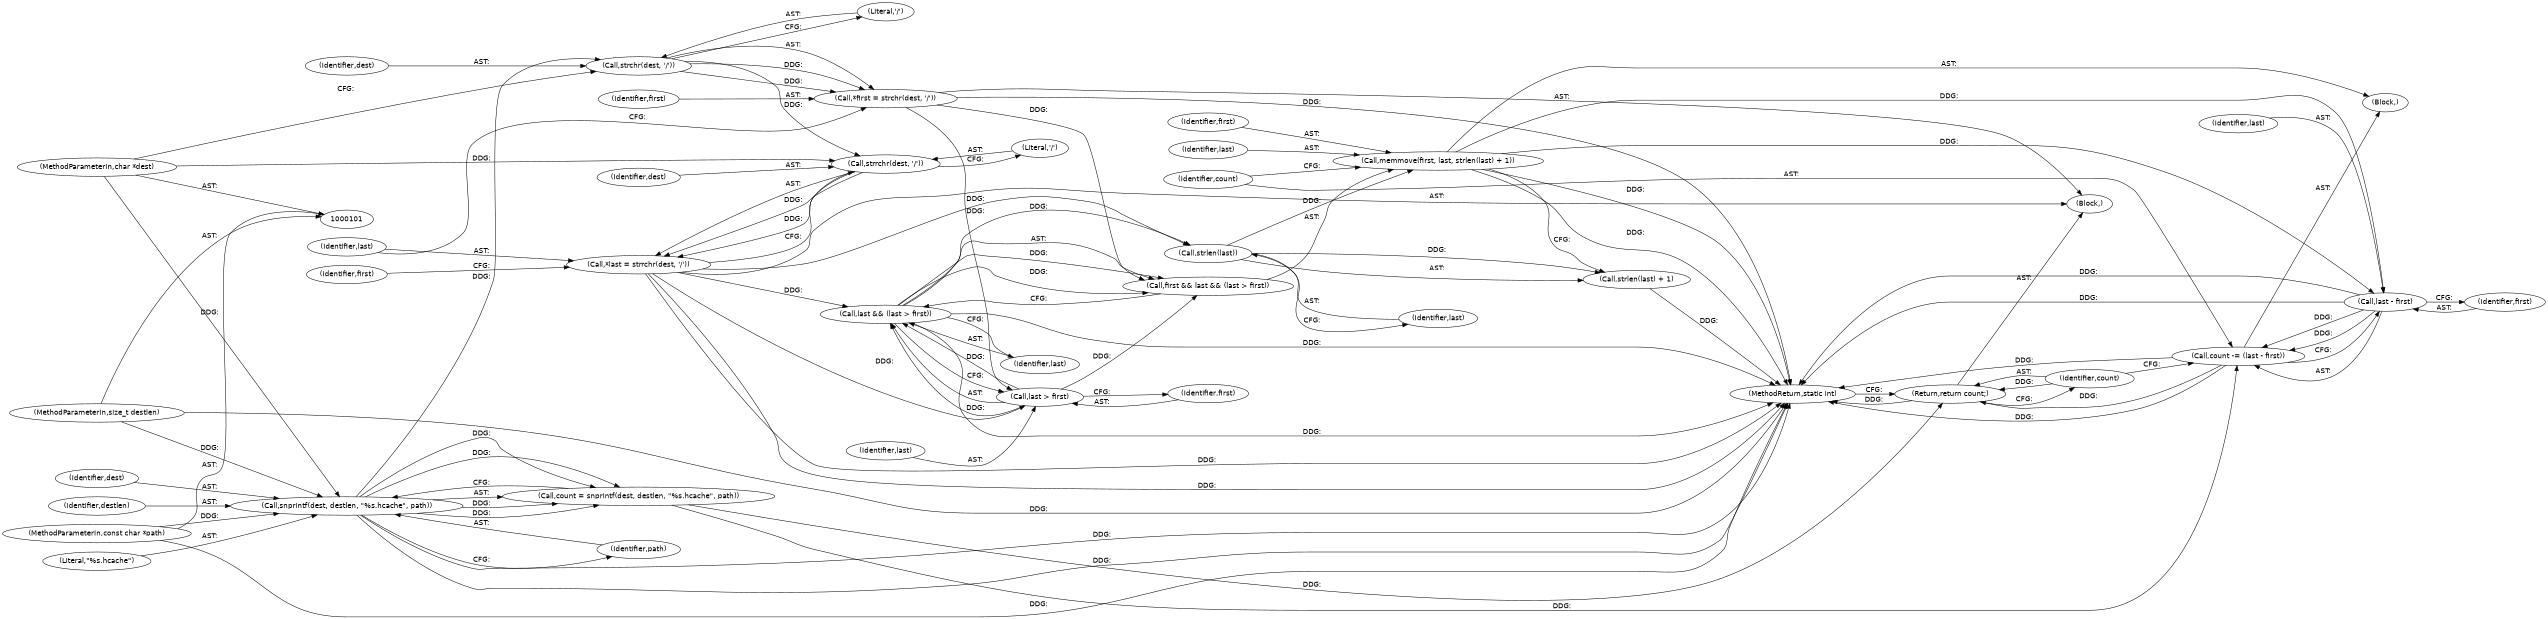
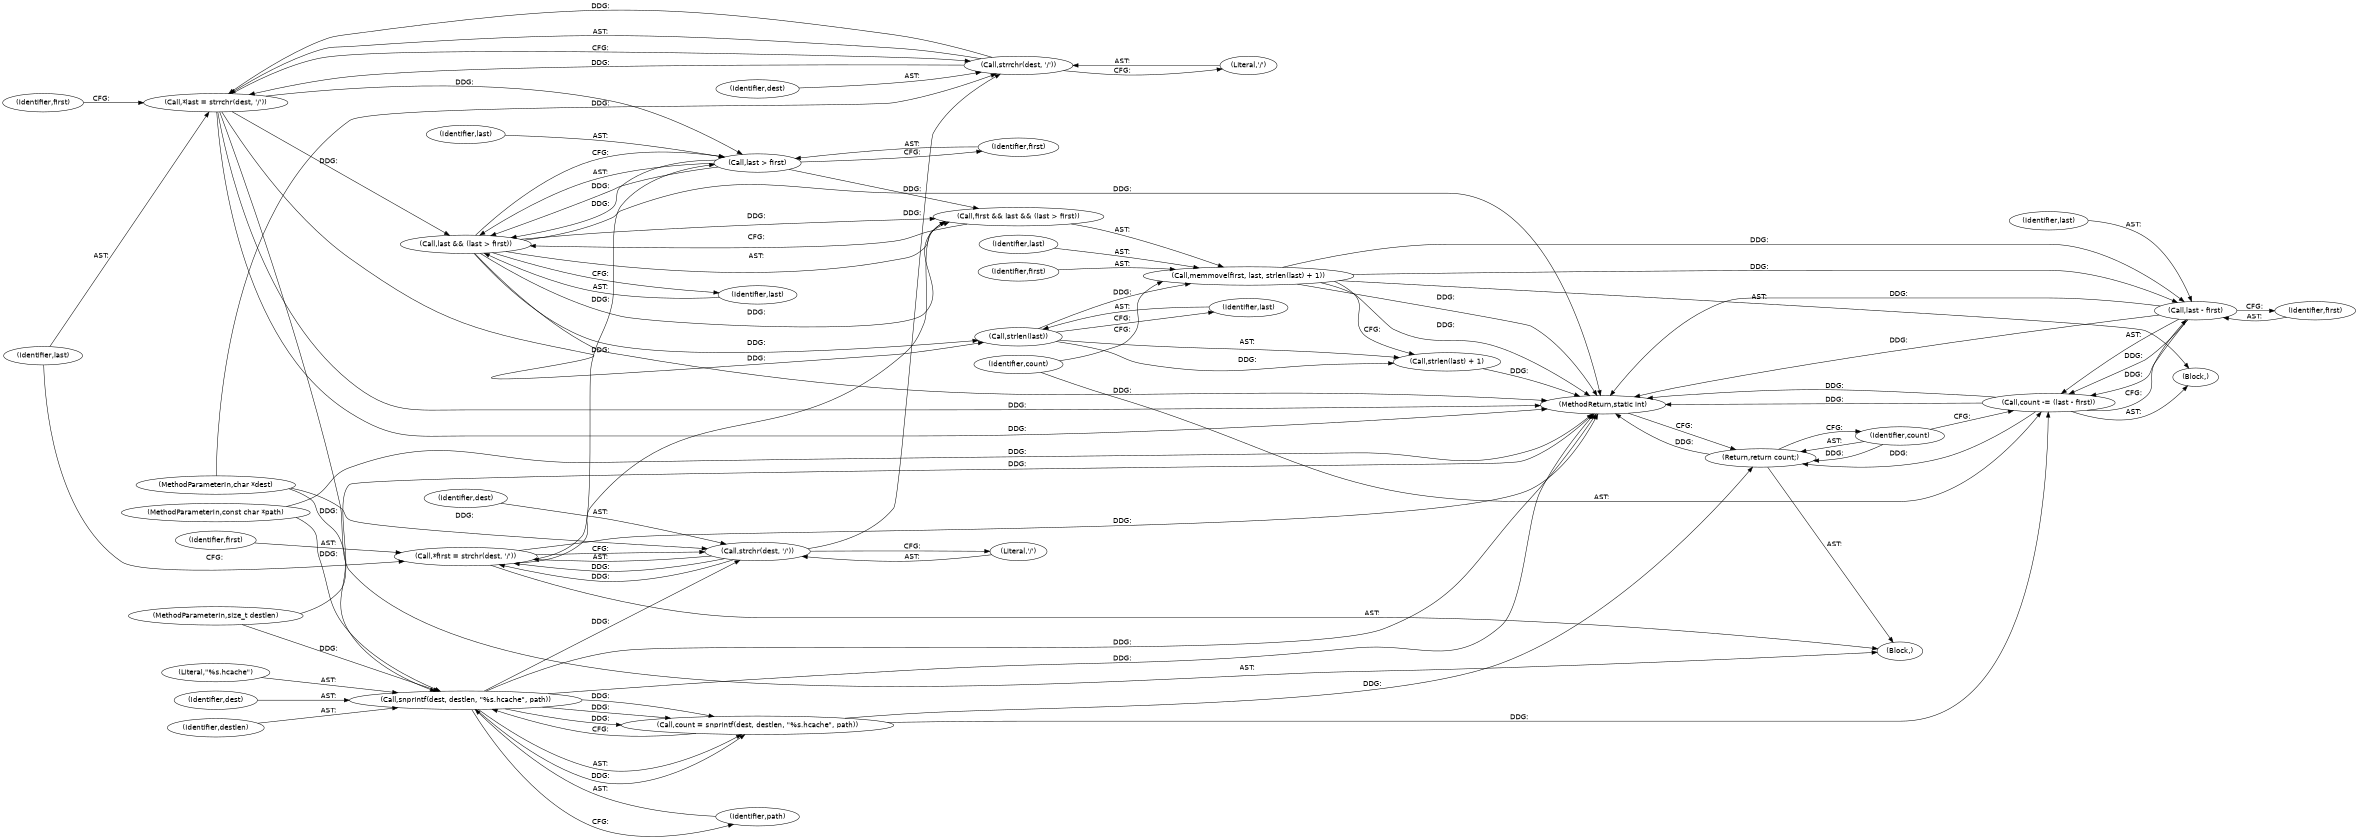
(347, 89) -> (466, 516)
(347, 219) -> none
none -> (618, 553)
